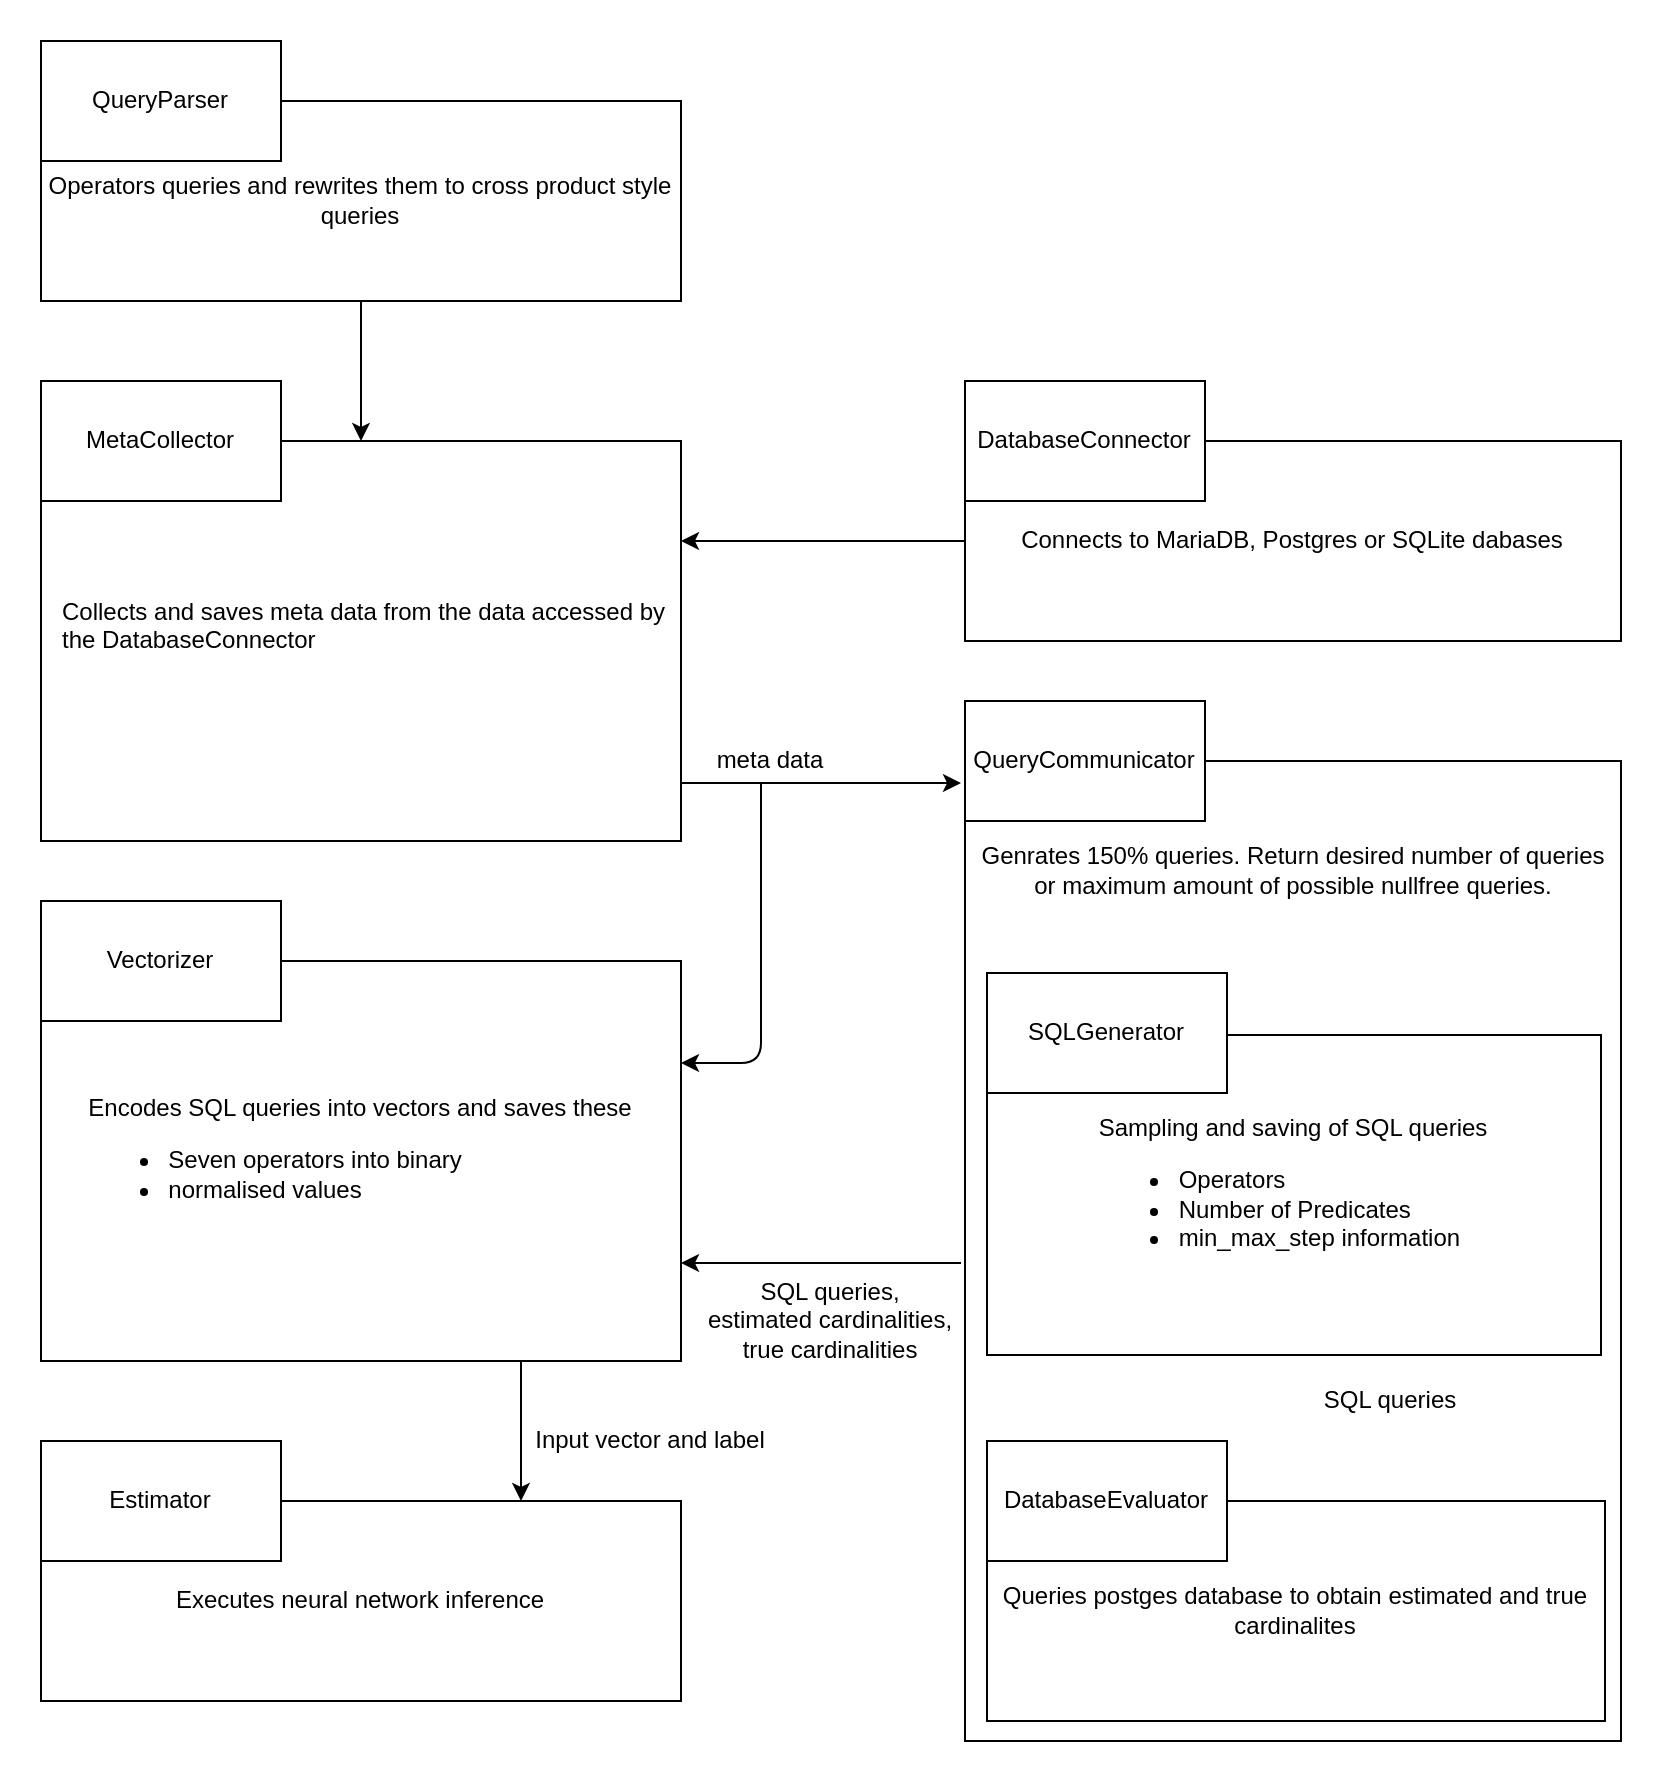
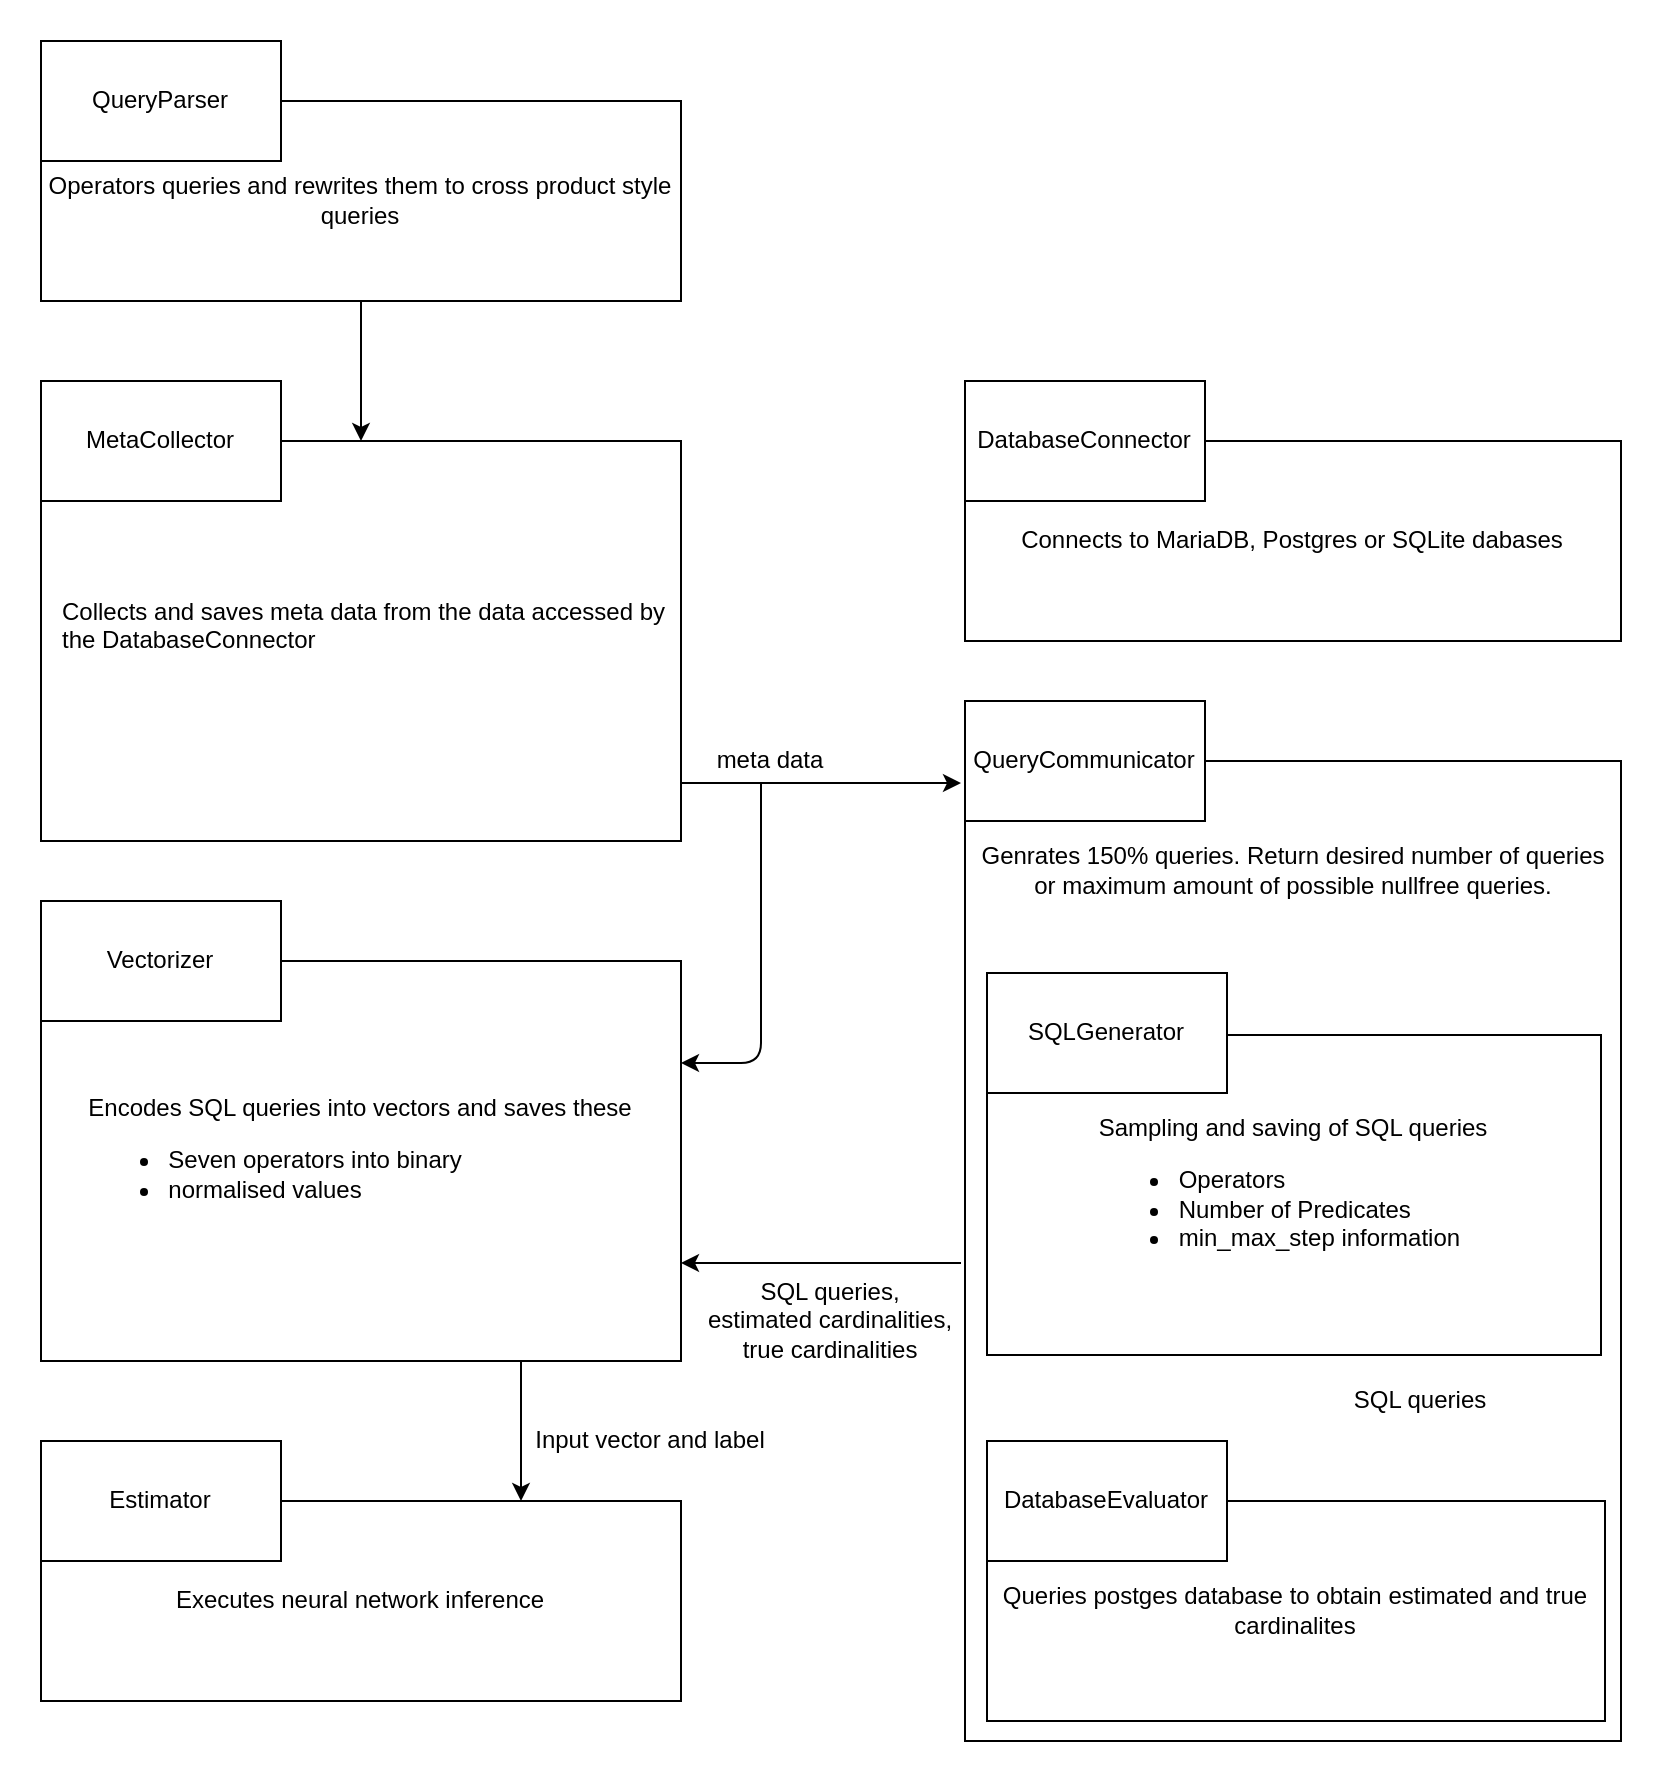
(830, 541) -> none
(1391, 1401) -> (1421, 1401)
